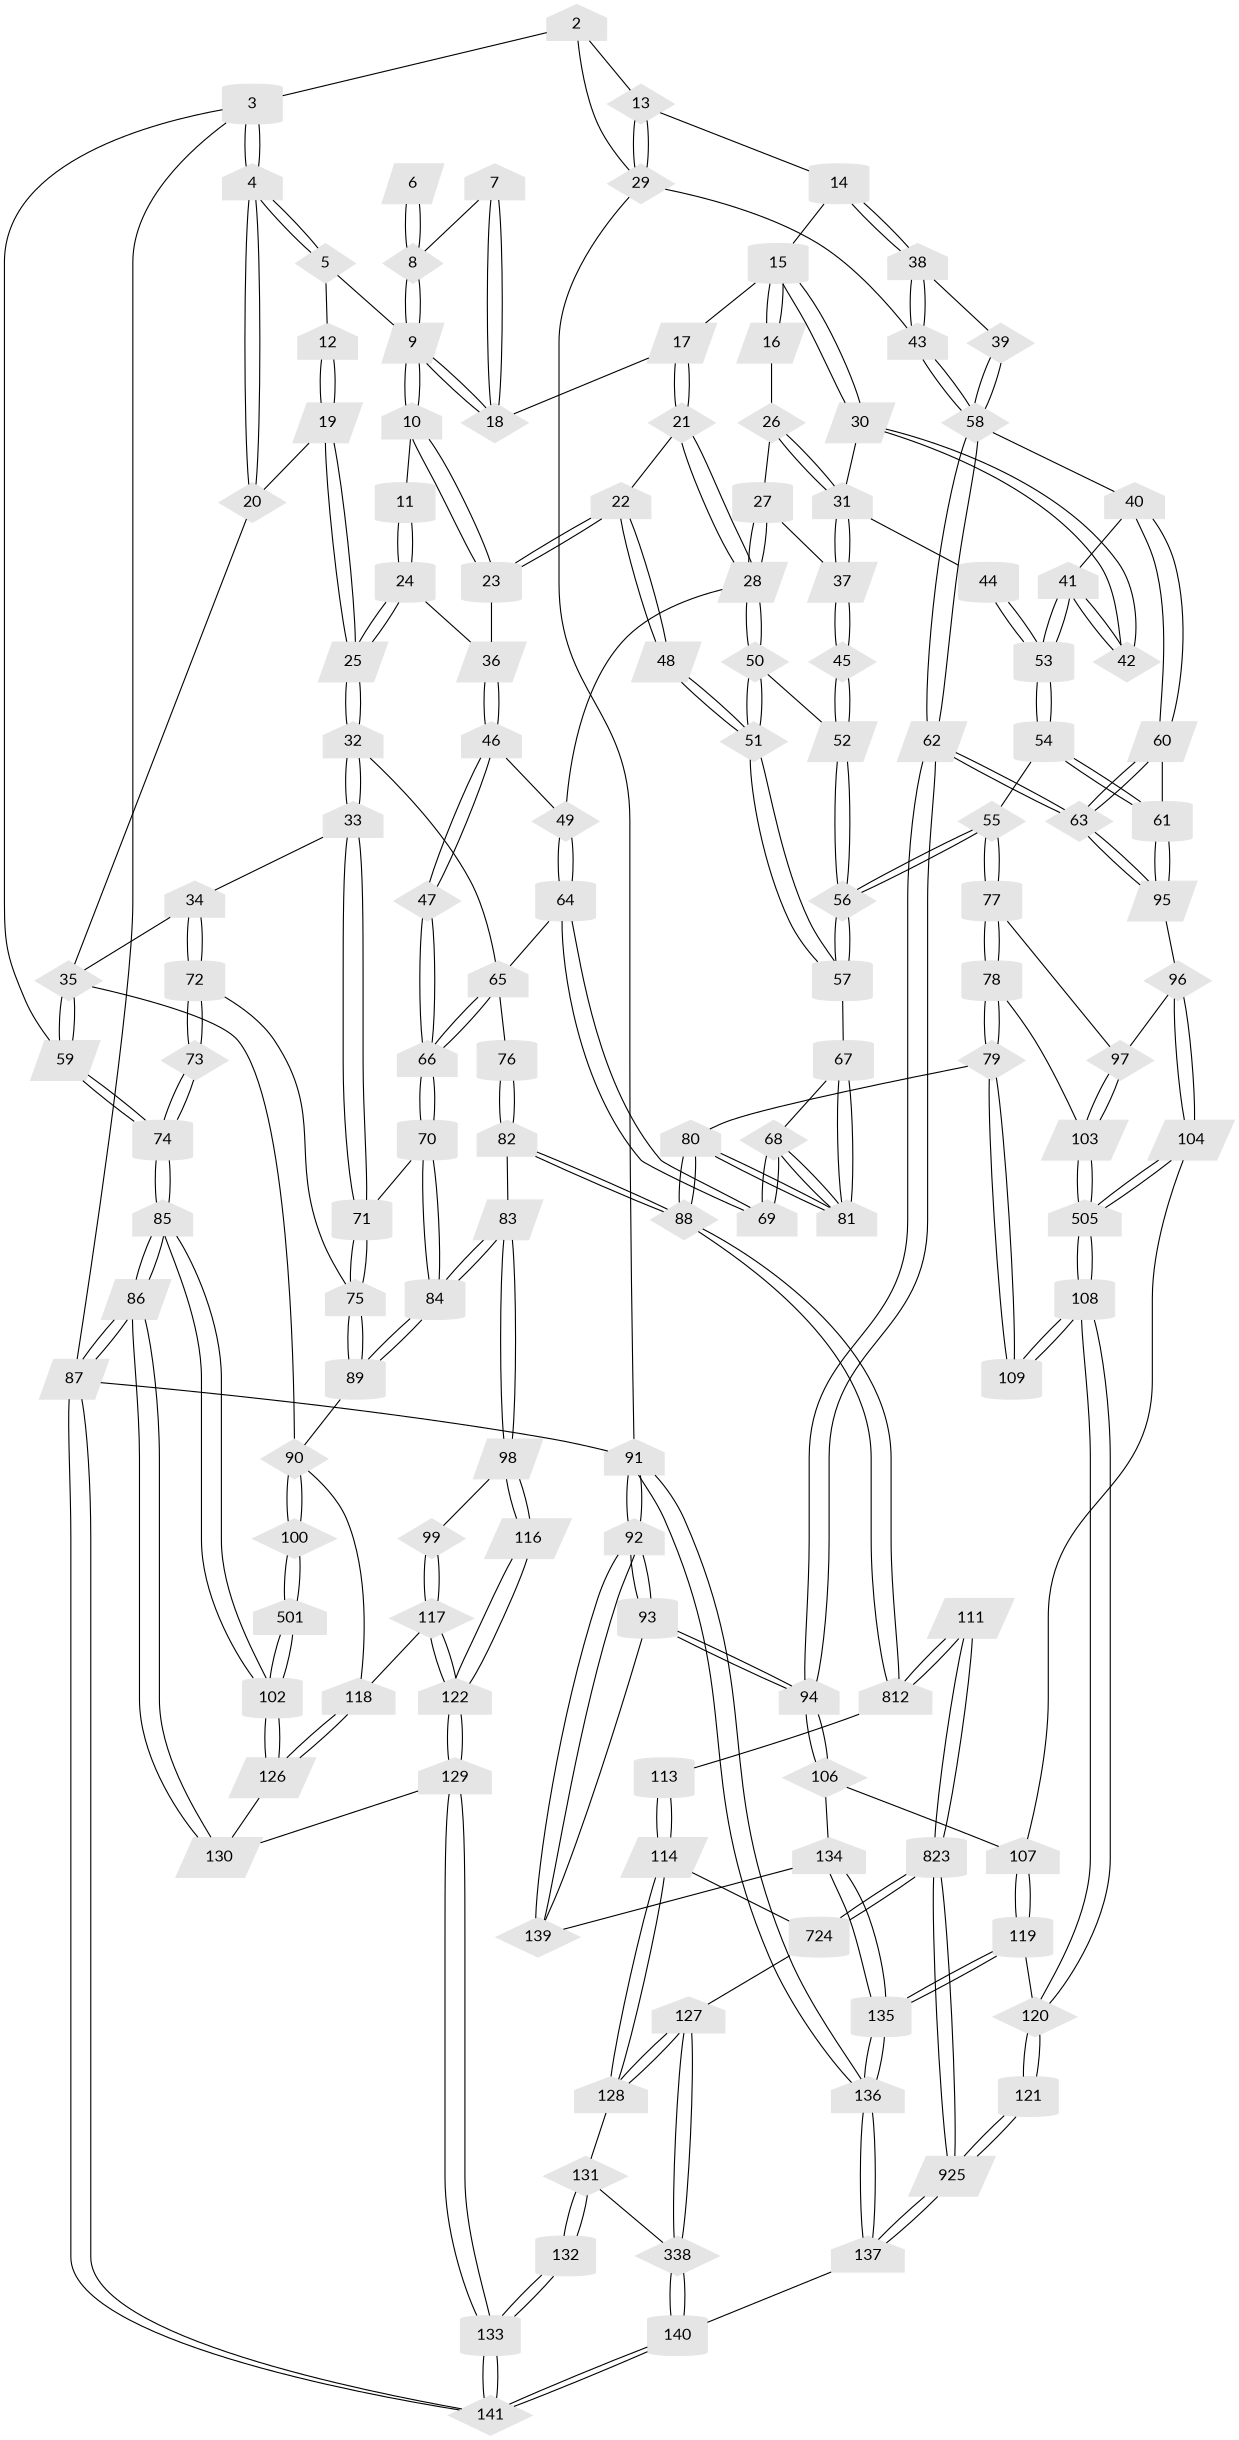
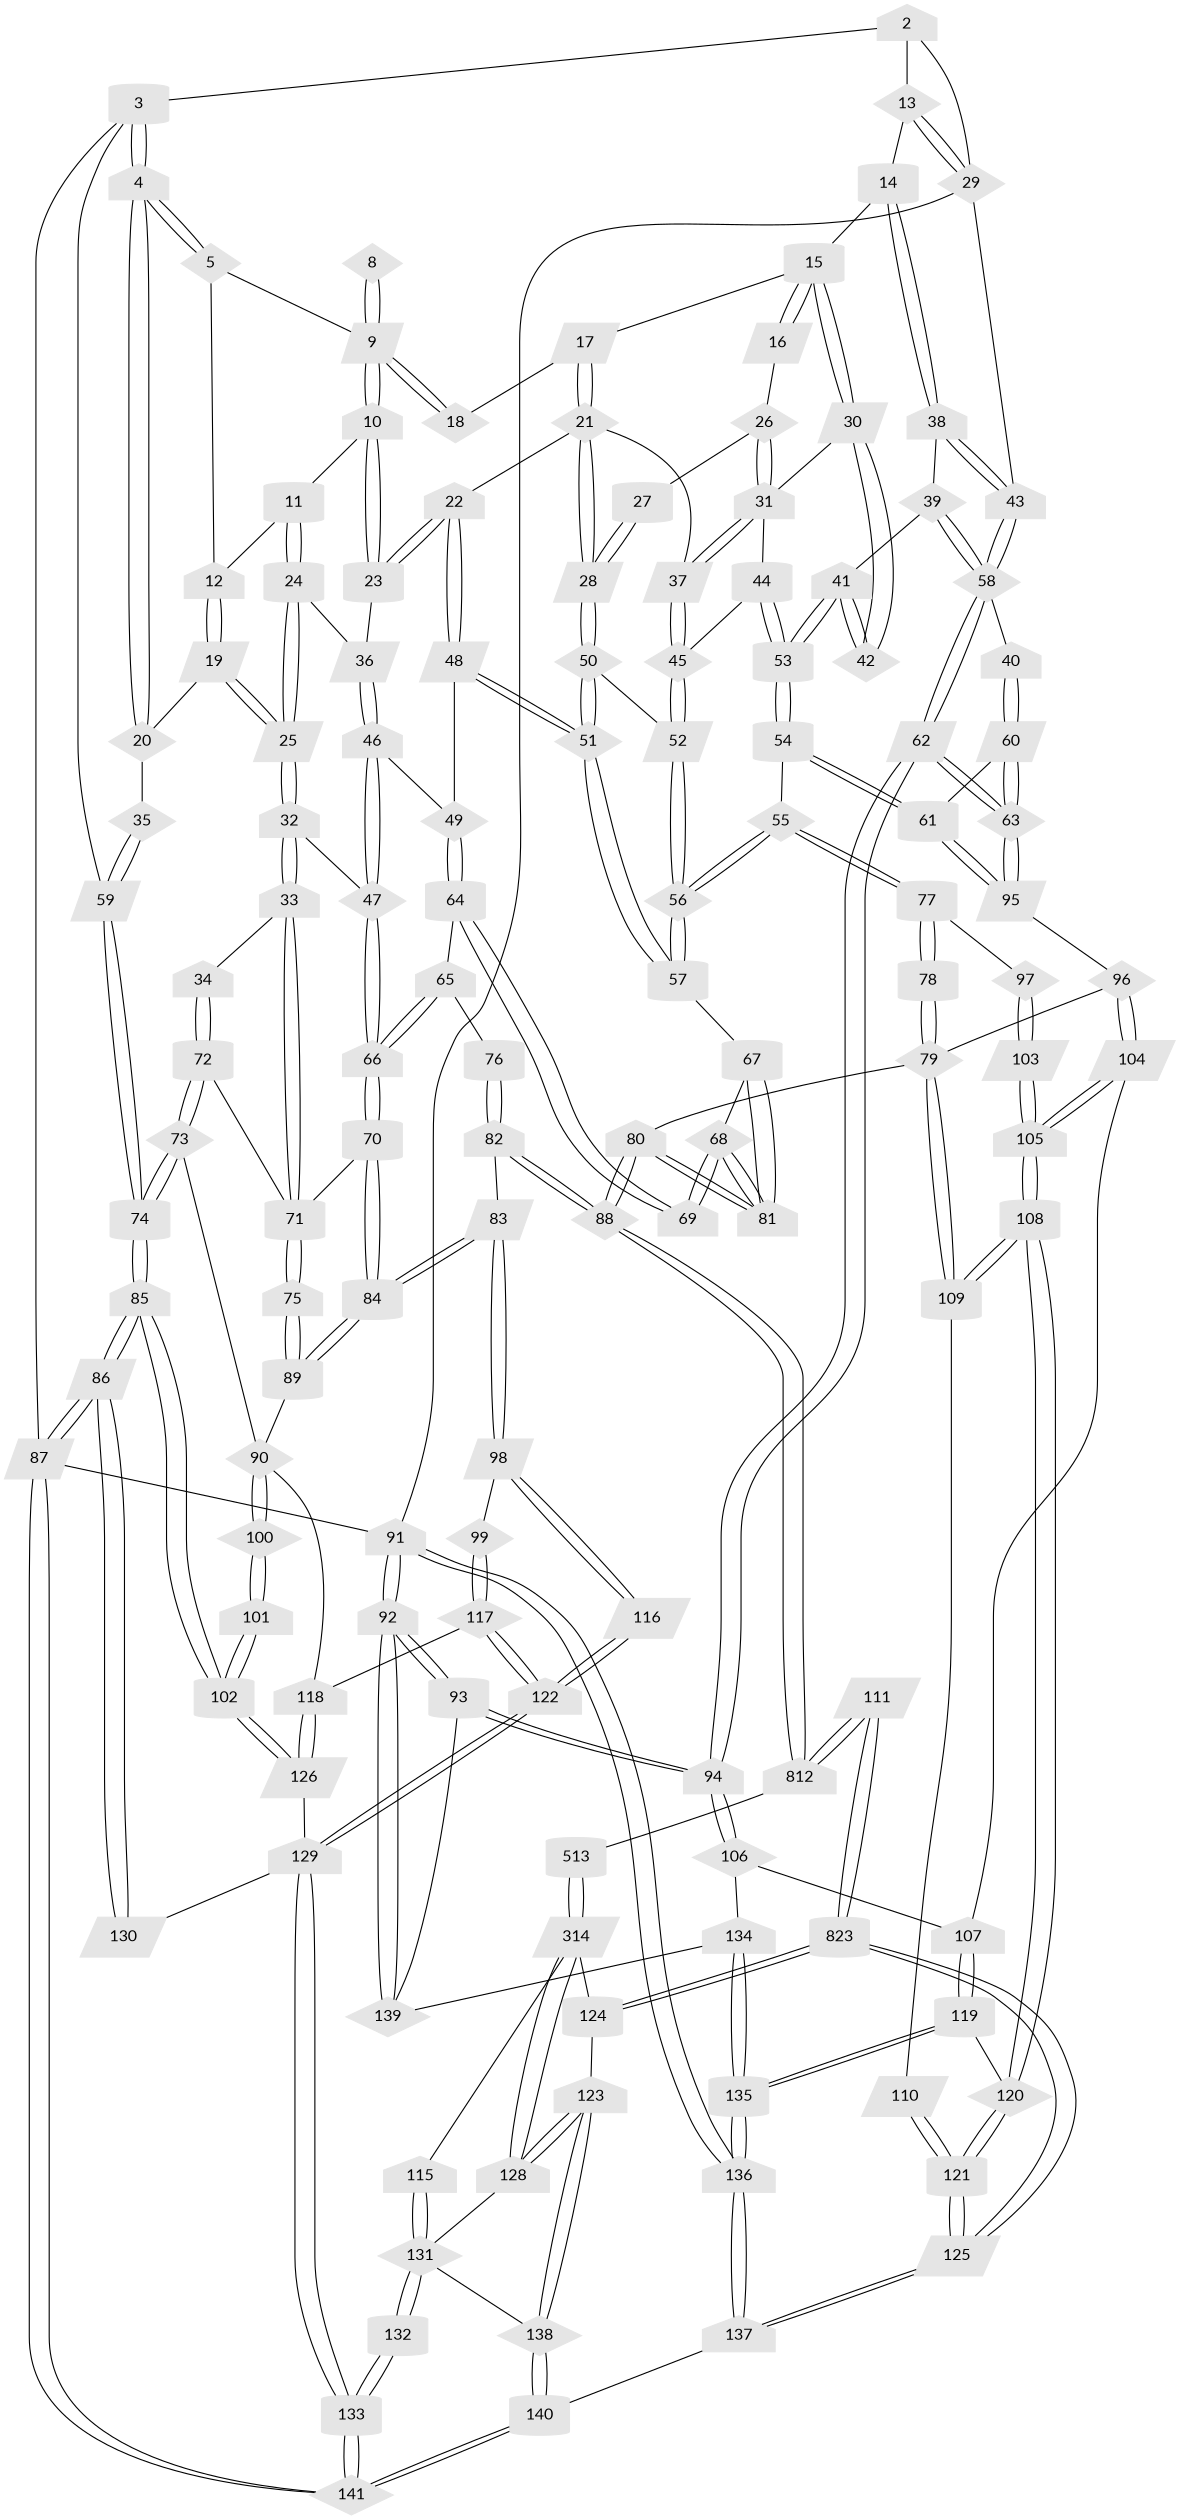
(413, 184) -> none
(495, 184) -> none
(802, 542) -> (673, 470)
none -> (251, 545)
(1097, 548) -> (885, 544)
none -> (716, 626)
(606, 665) -> (454, 742)
(461, 865) -> (333, 863)
(123, 946) -> none
(1149, 1020) -> (1040, 1013)
(1045, 1058) -> none
(304, 1130) -> (249, 1140)
(275, 1158) -> (220, 1300)
(1085, 1220) -> (1030, 1140)
(290, 1618) -> (256, 1618)
(664, 1778) -> (576, 1857)
(246, 1818) -> (304, 1818)
(664, 1857) -> (576, 1937)
(819, 1937) -> (593, 2017)
(689, 2017) -> (590, 2097)
none -> (905, 2097)
none -> (420, 2176)
(952, 2176) -> (957, 2256)
(677, 2256) -> (540, 2336)
